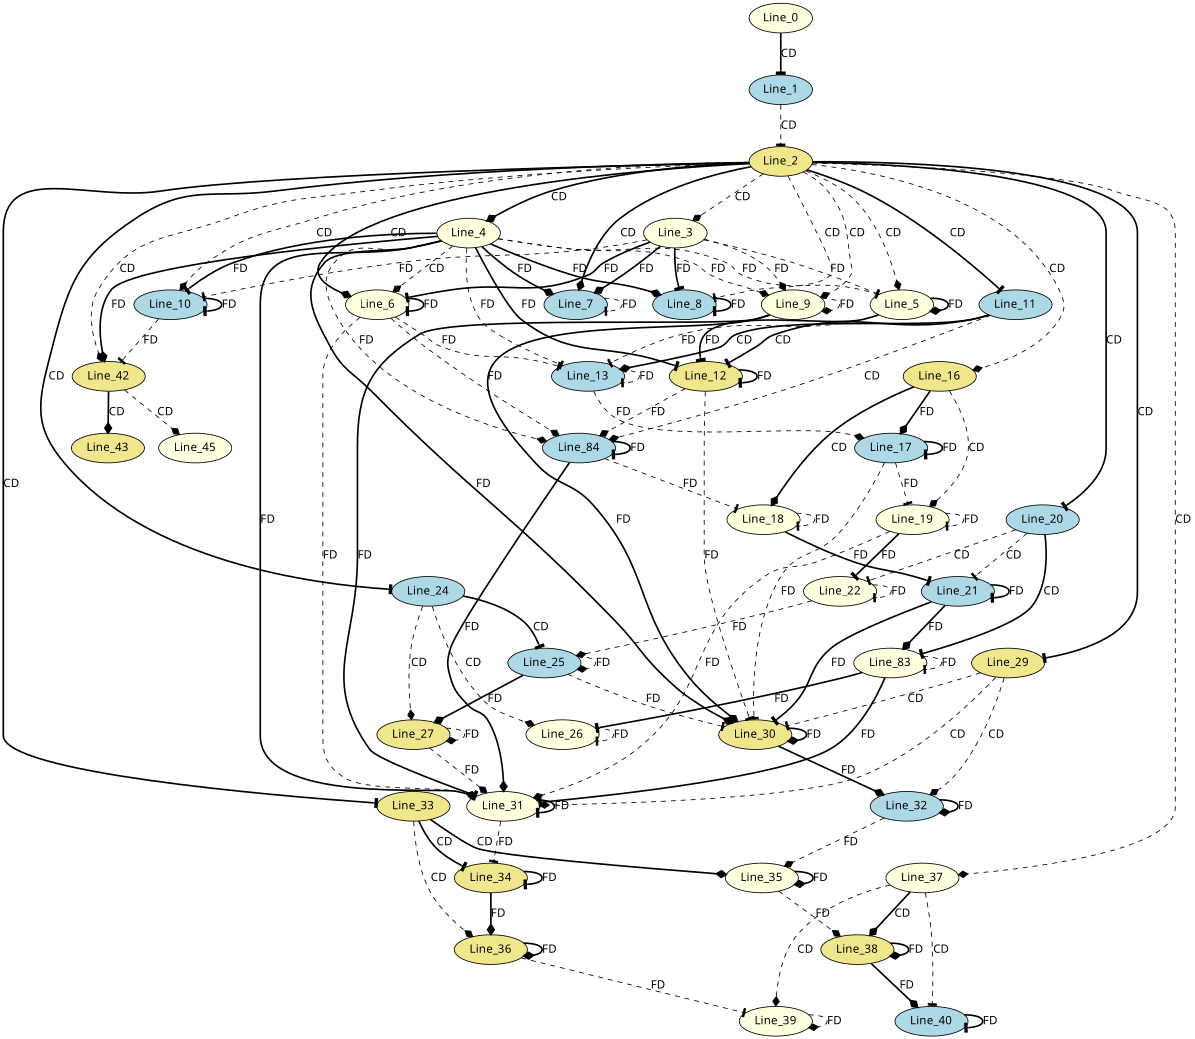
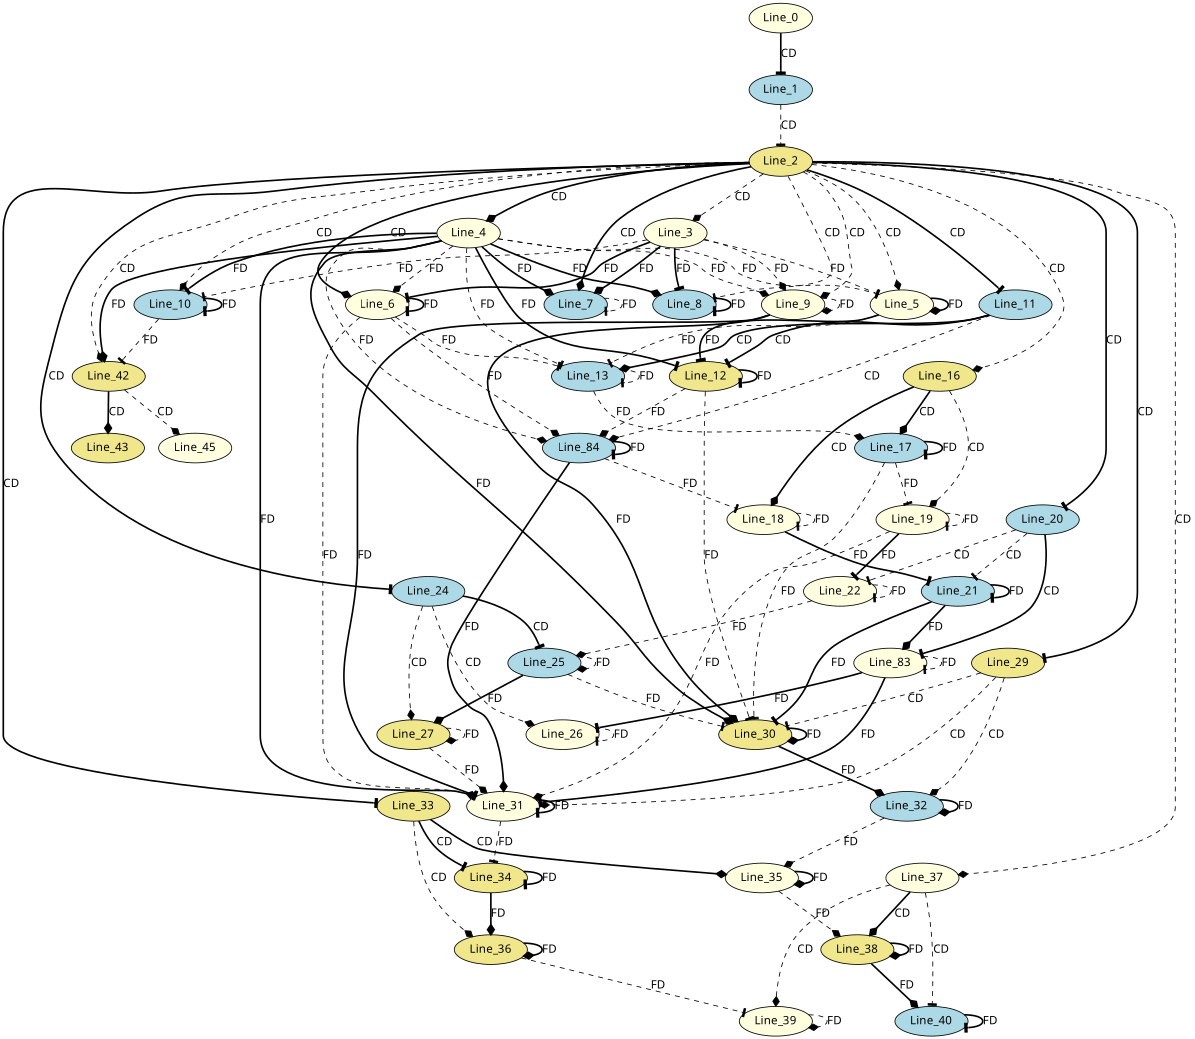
(437, 269) -> (437, 269)
(927, 412) -> (927, 412)
